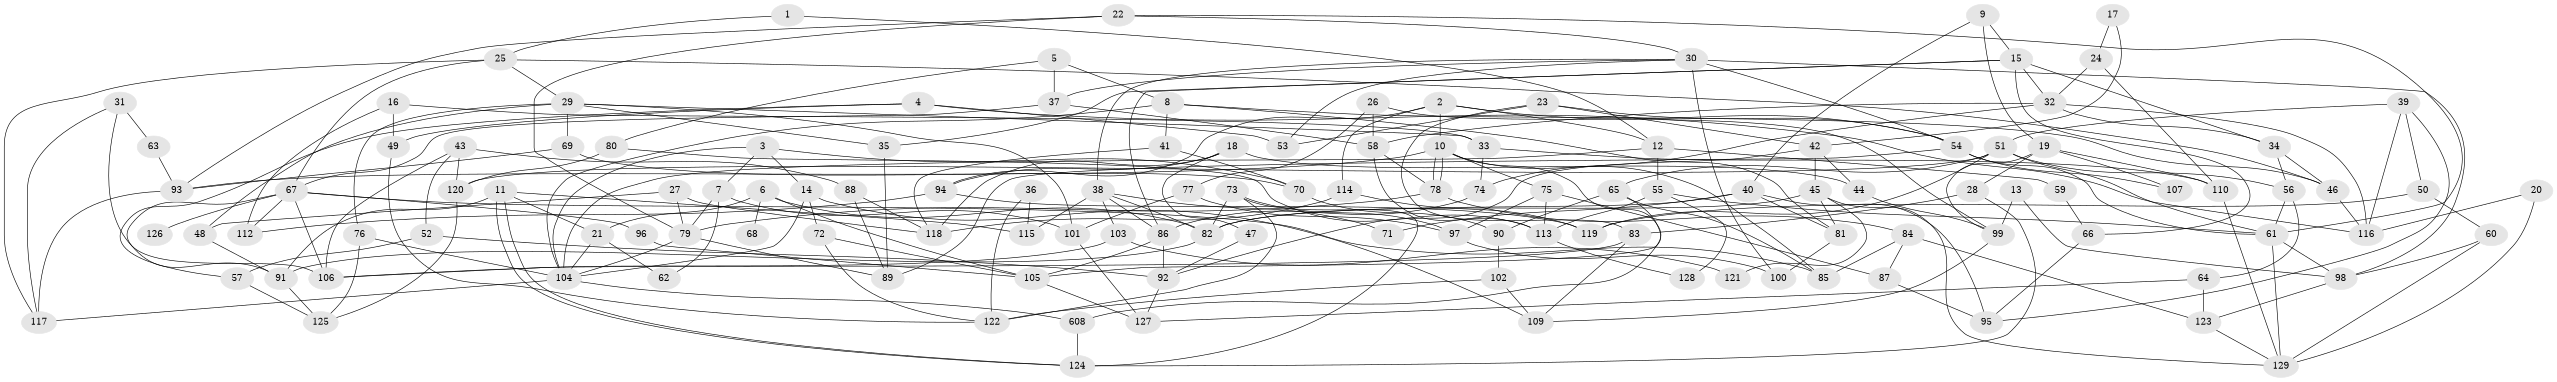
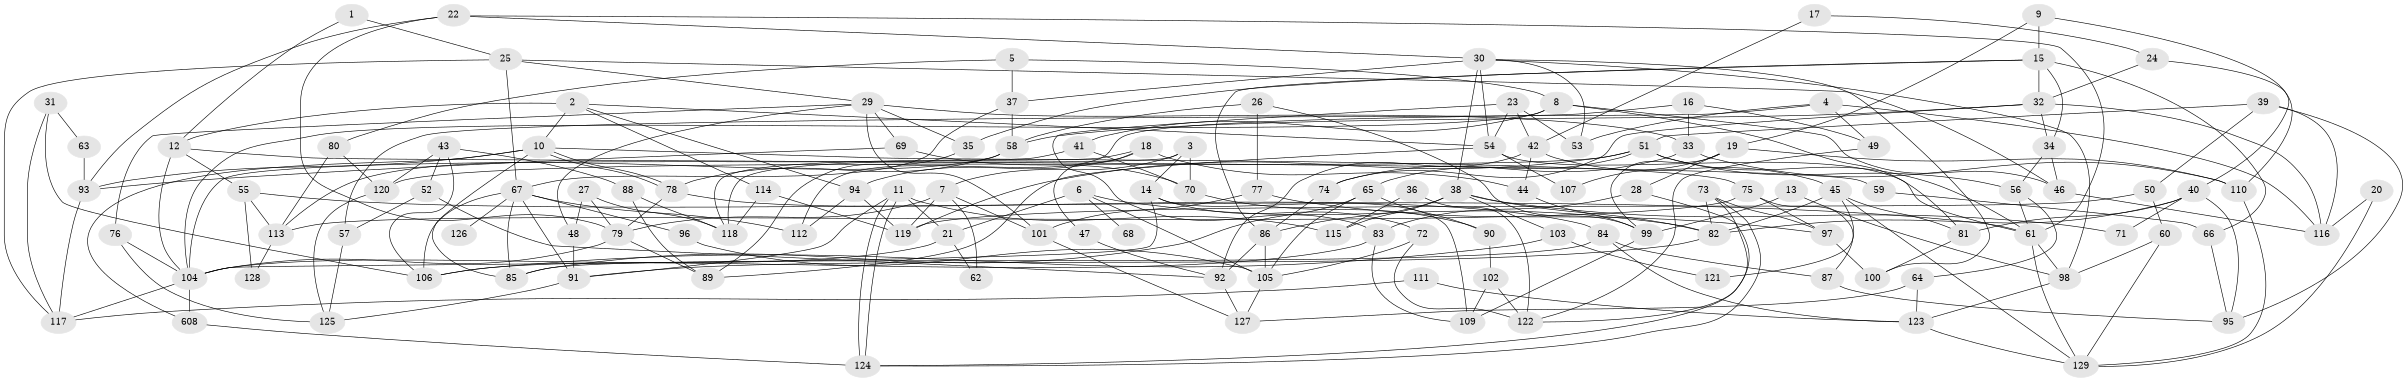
none -> (923, 213)
none -> (1421, 279)
